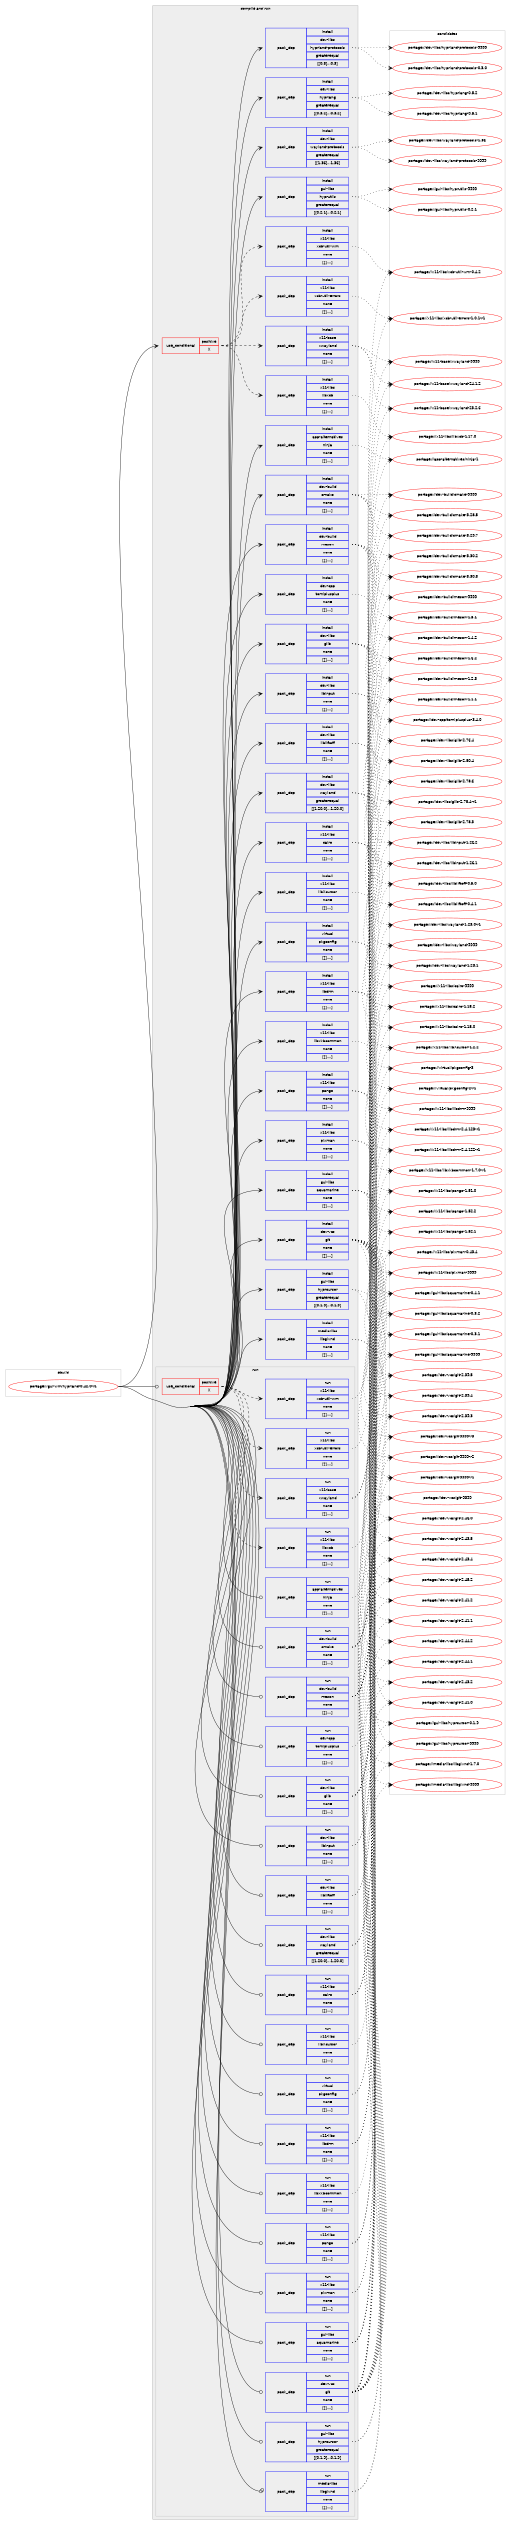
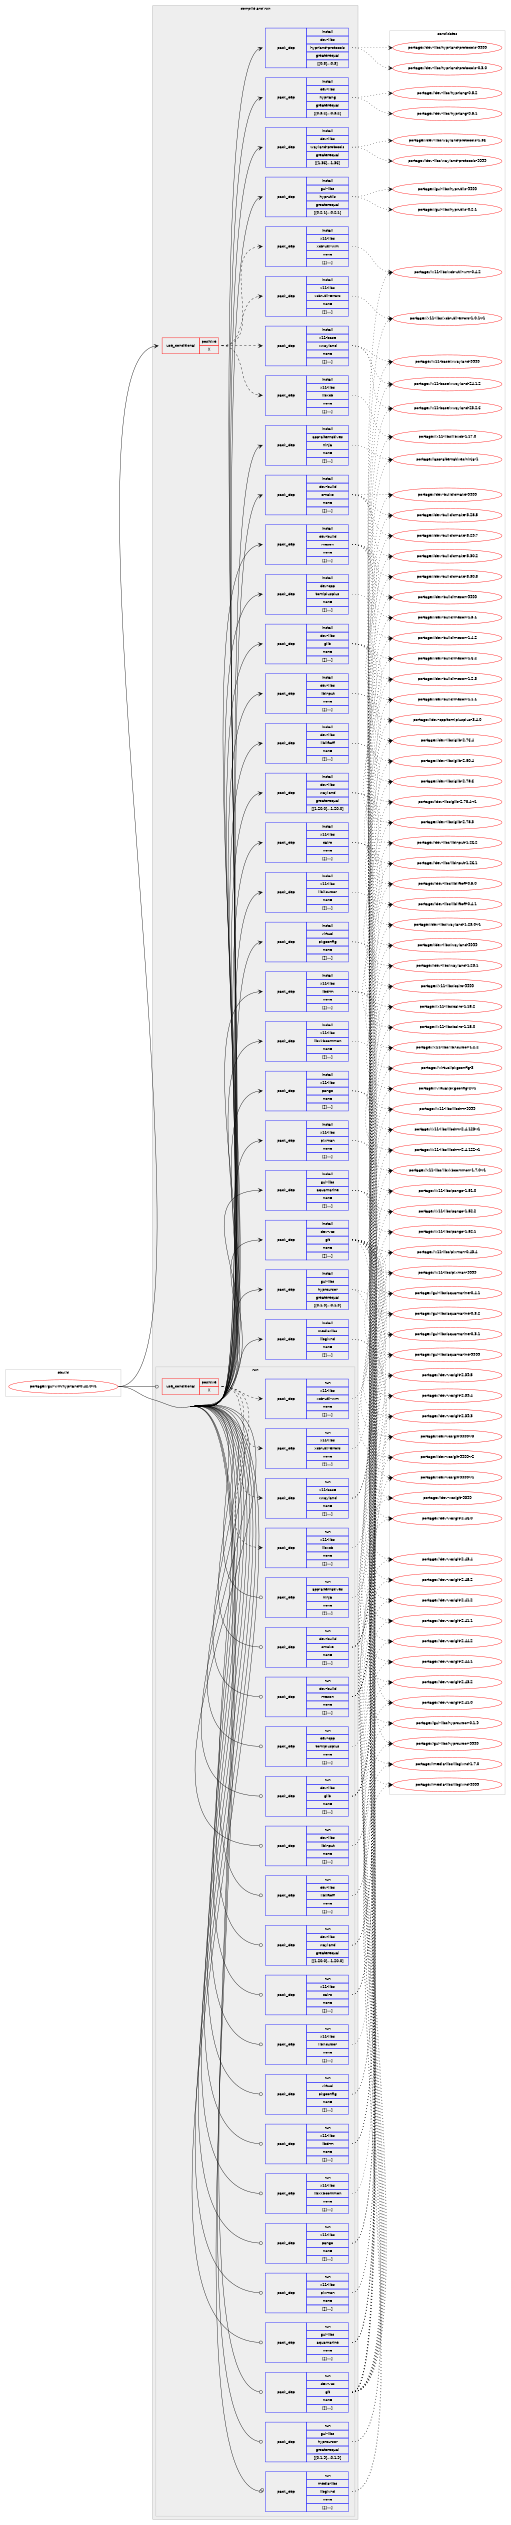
(447, 1539) -> none
